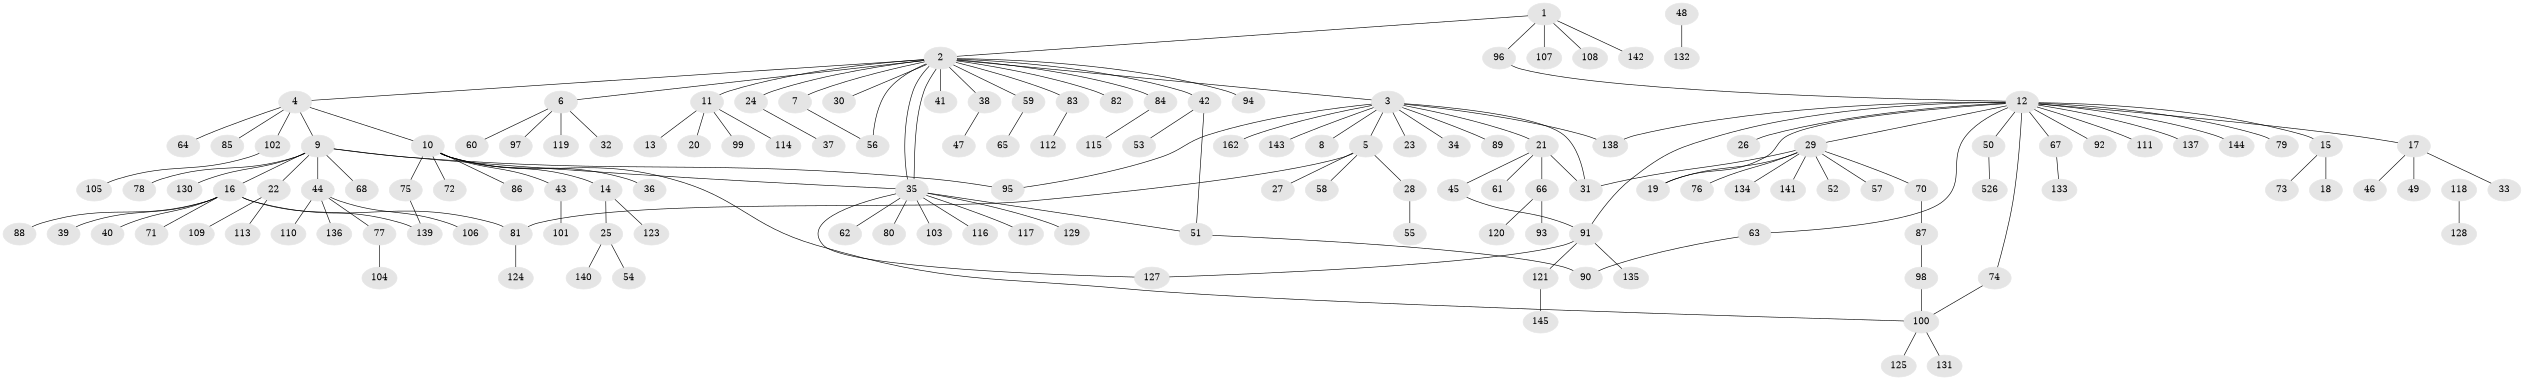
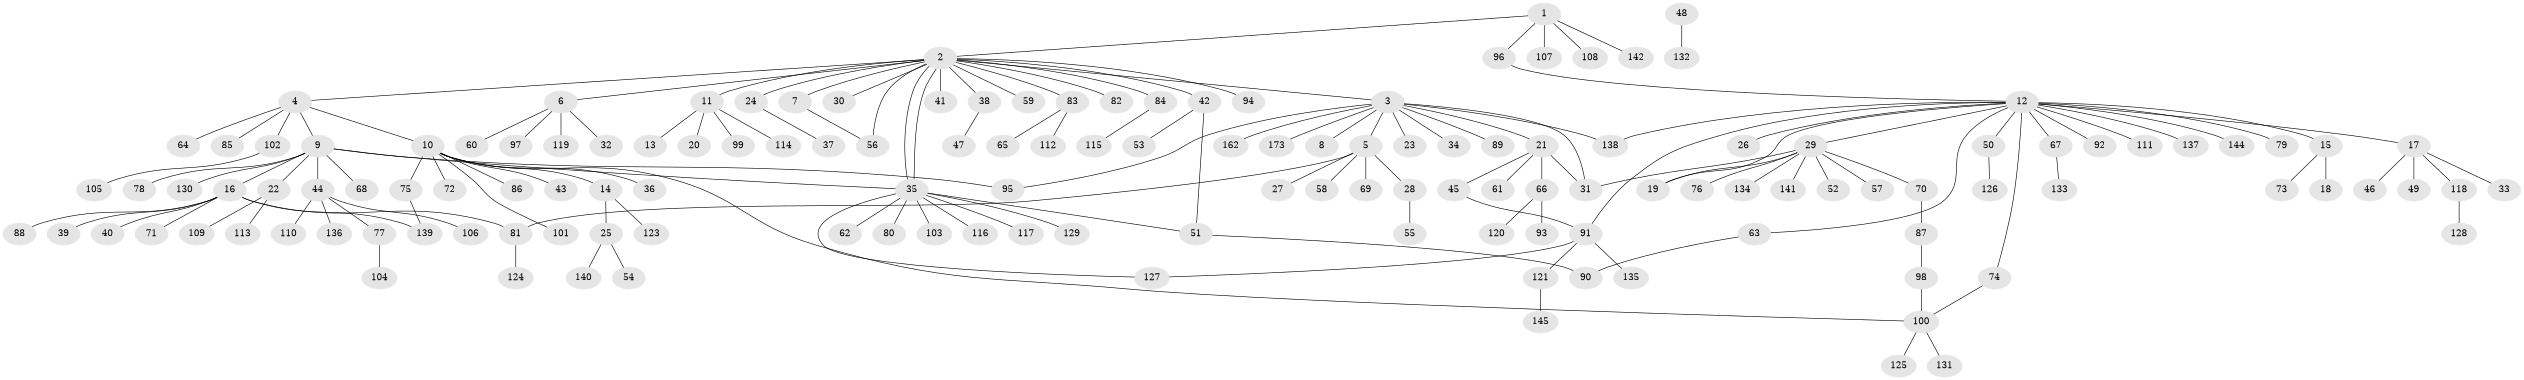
(1016, 124) -> (1038, 124)
(1277, 146) -> (1277, 146)
none -> (2436, 168)
none -> (1366, 190)
(1990, 190) -> (1990, 190)
(561, 212) -> (489, 196)
